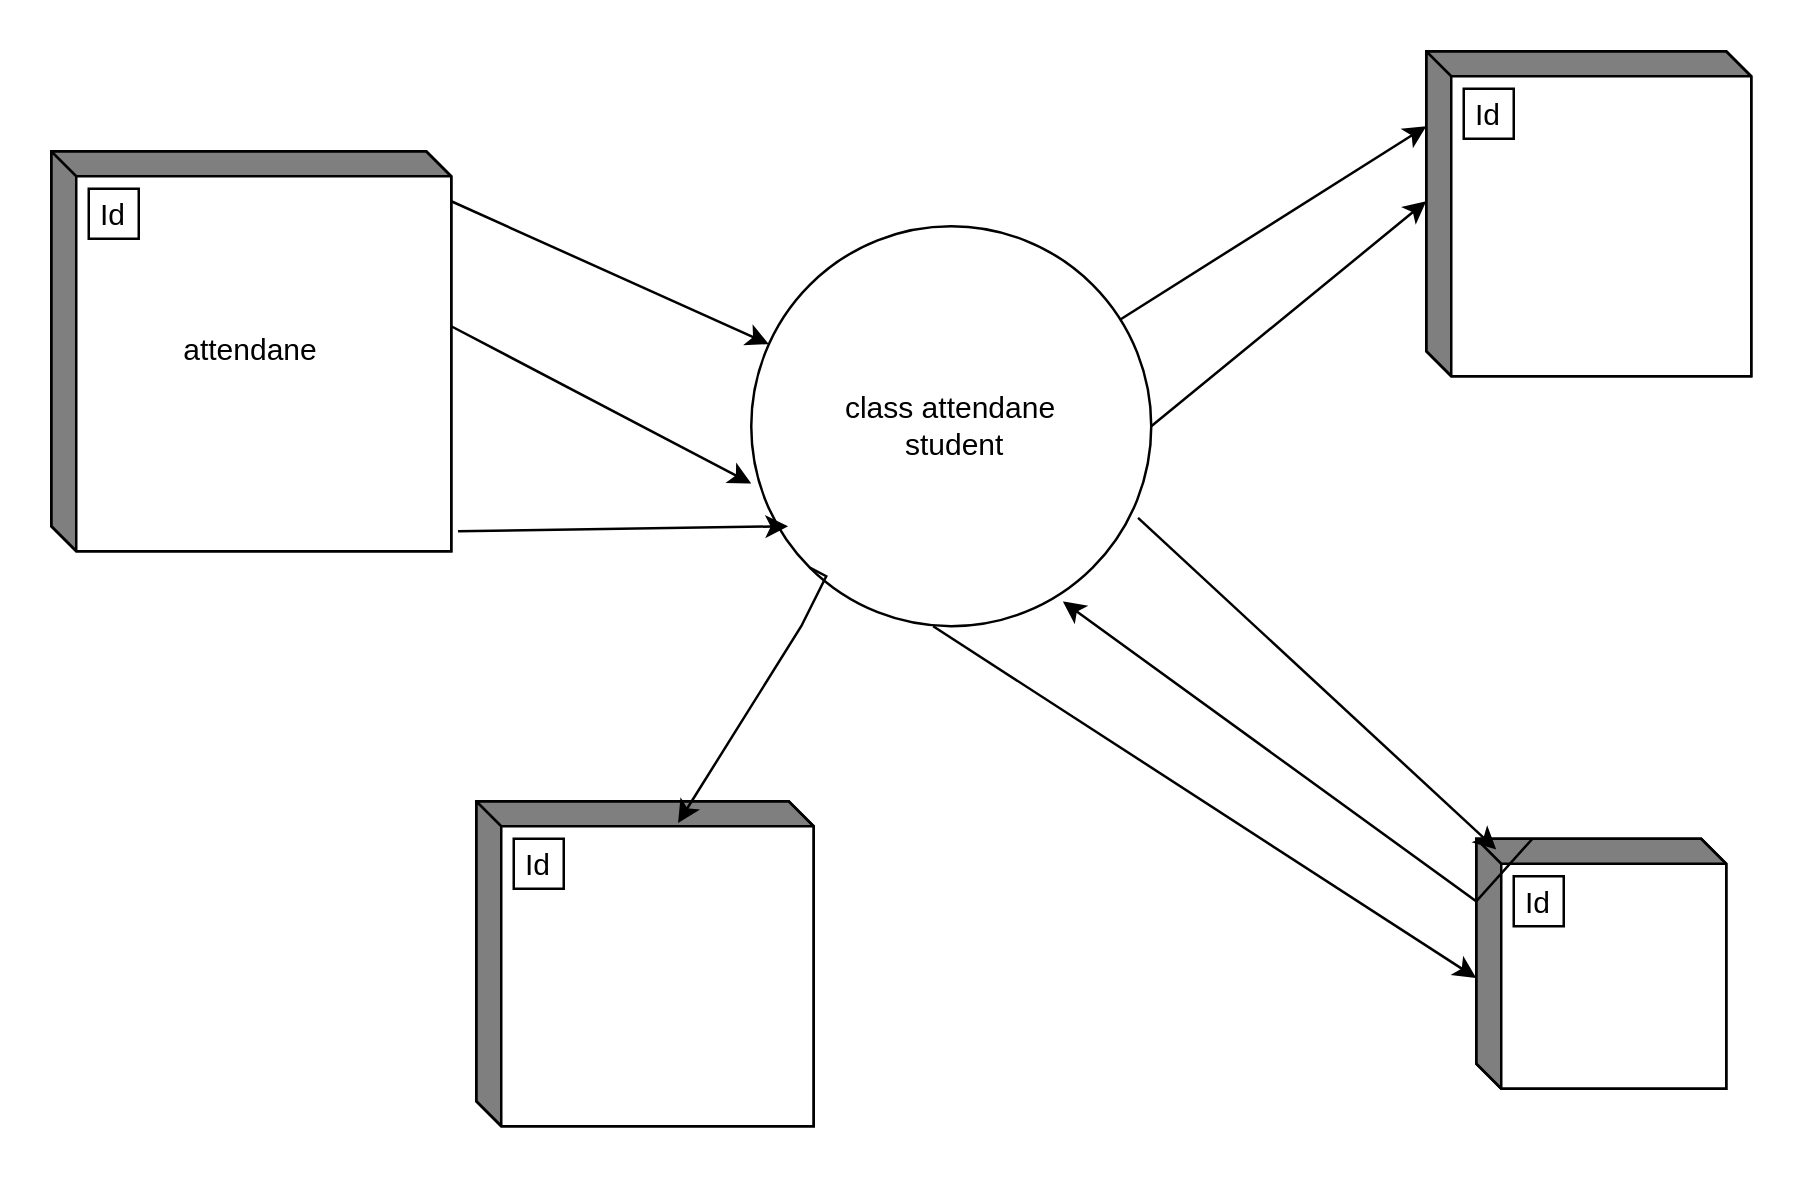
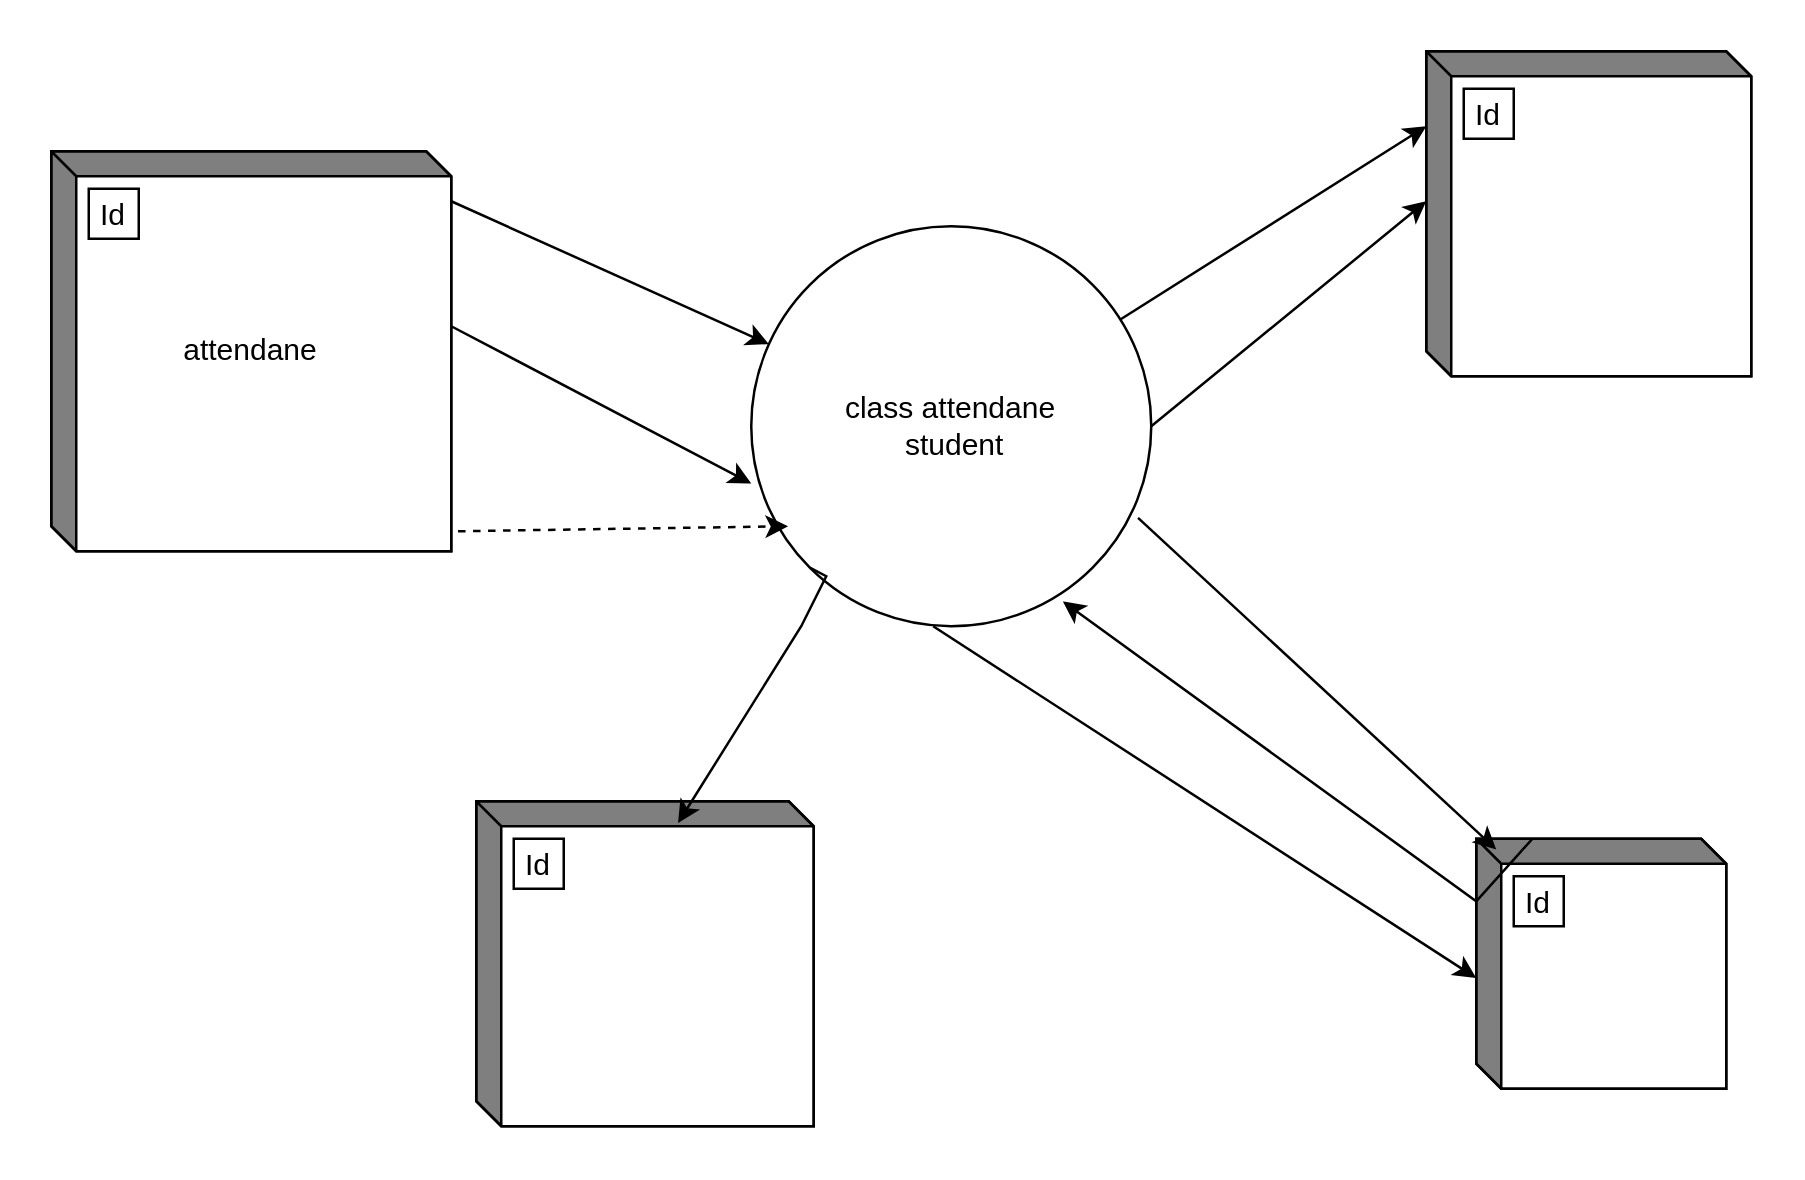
(618, 529) -> (618, 529)
